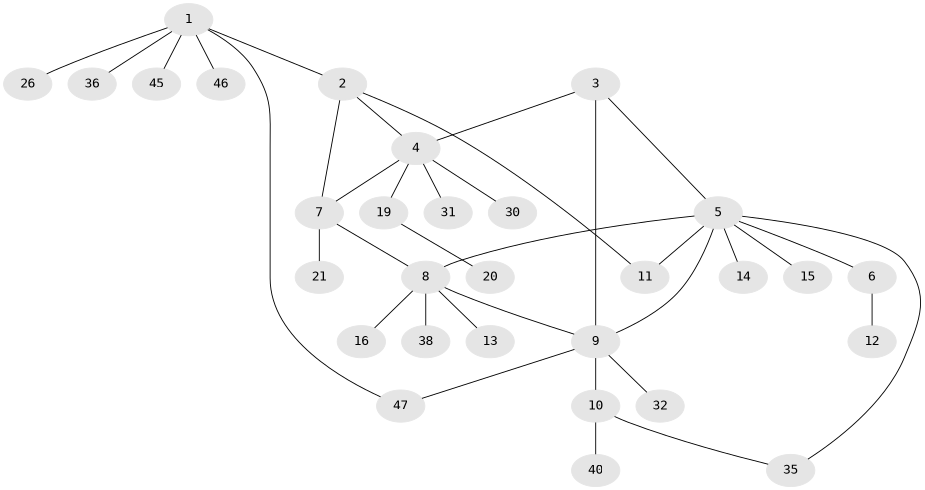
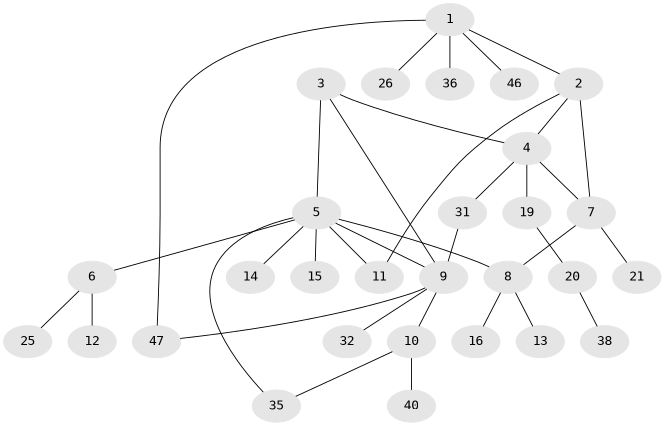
(157, 84) -> none
(513, 213) -> none
(426, 310) -> (589, 310)
(509, 312) -> (453, 245)
none -> (28, 342)
